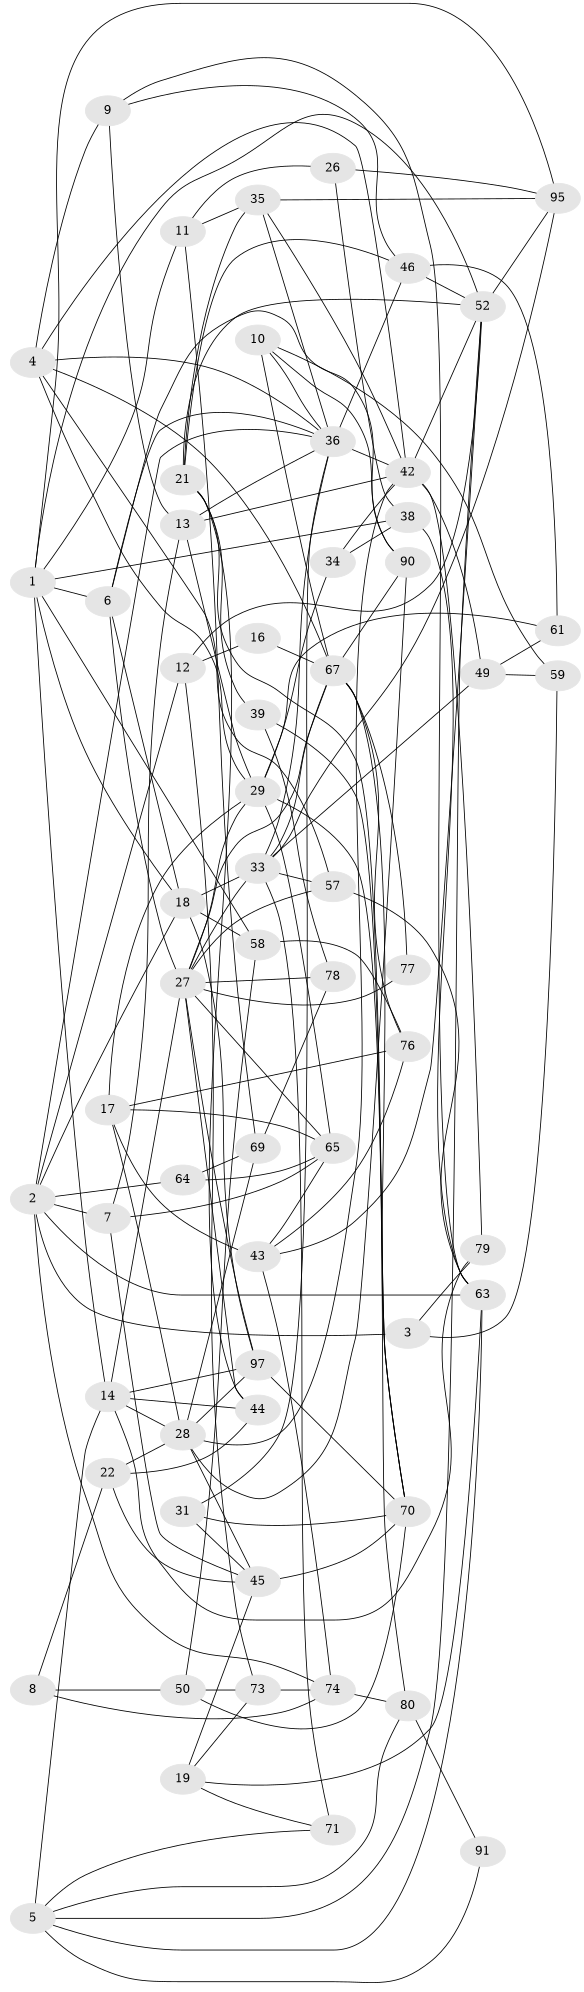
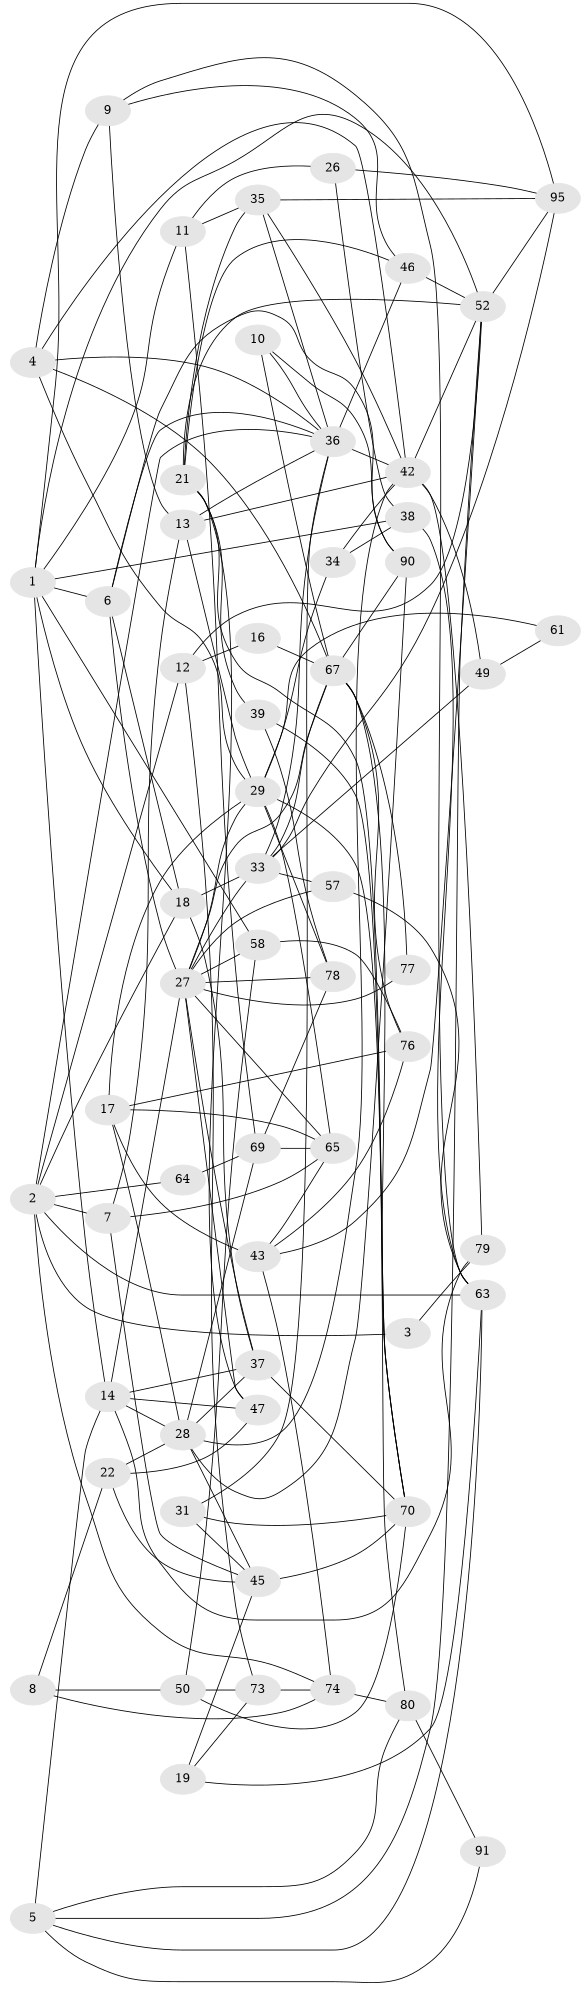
(544, 406) -> none
(192, 594) -> none
(558, 676) -> none
none -> (296, 884)
(220, 924) -> (225, 962)
(262, 1175) -> (296, 1148)
(258, 1365) -> (258, 1365)
(258, 1410) -> (258, 1410)
(333, 1830) -> none
